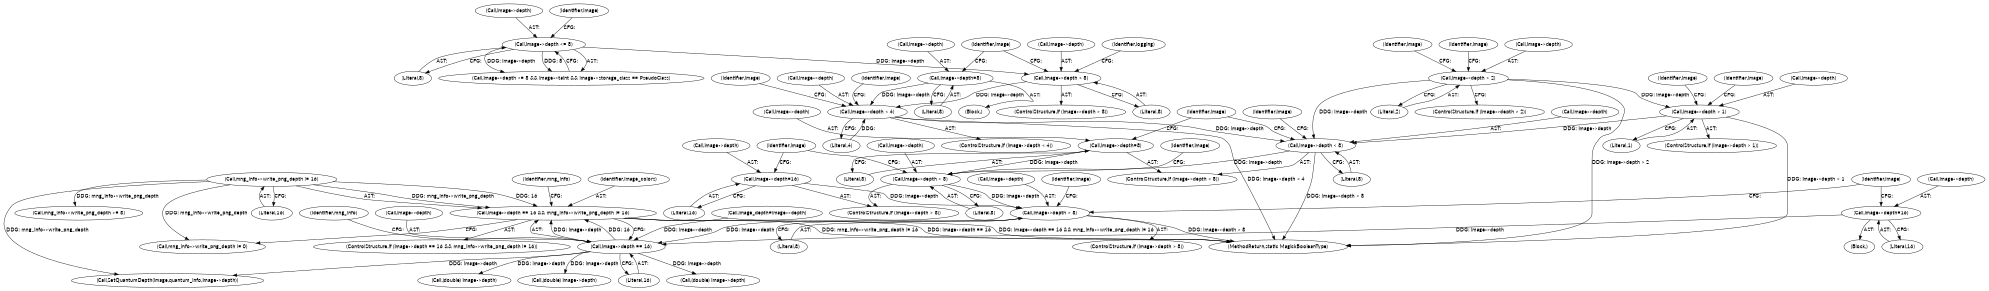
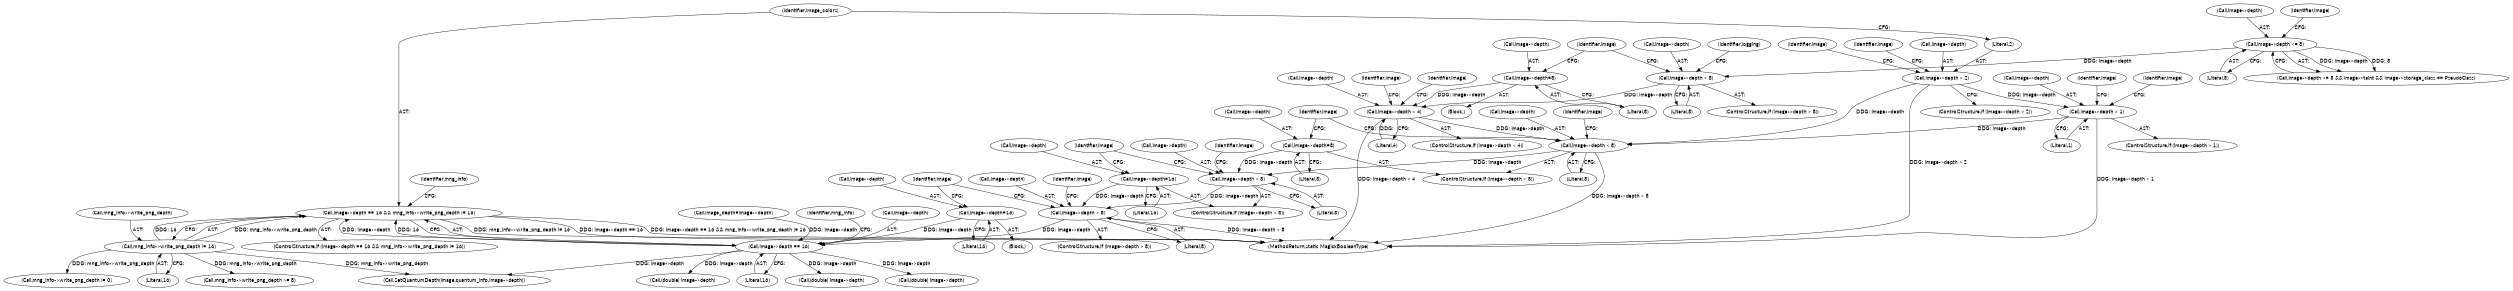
(1424, 92) -> (1419, 18)
none -> (132, 213)
(389, 235) -> (207, 222)
